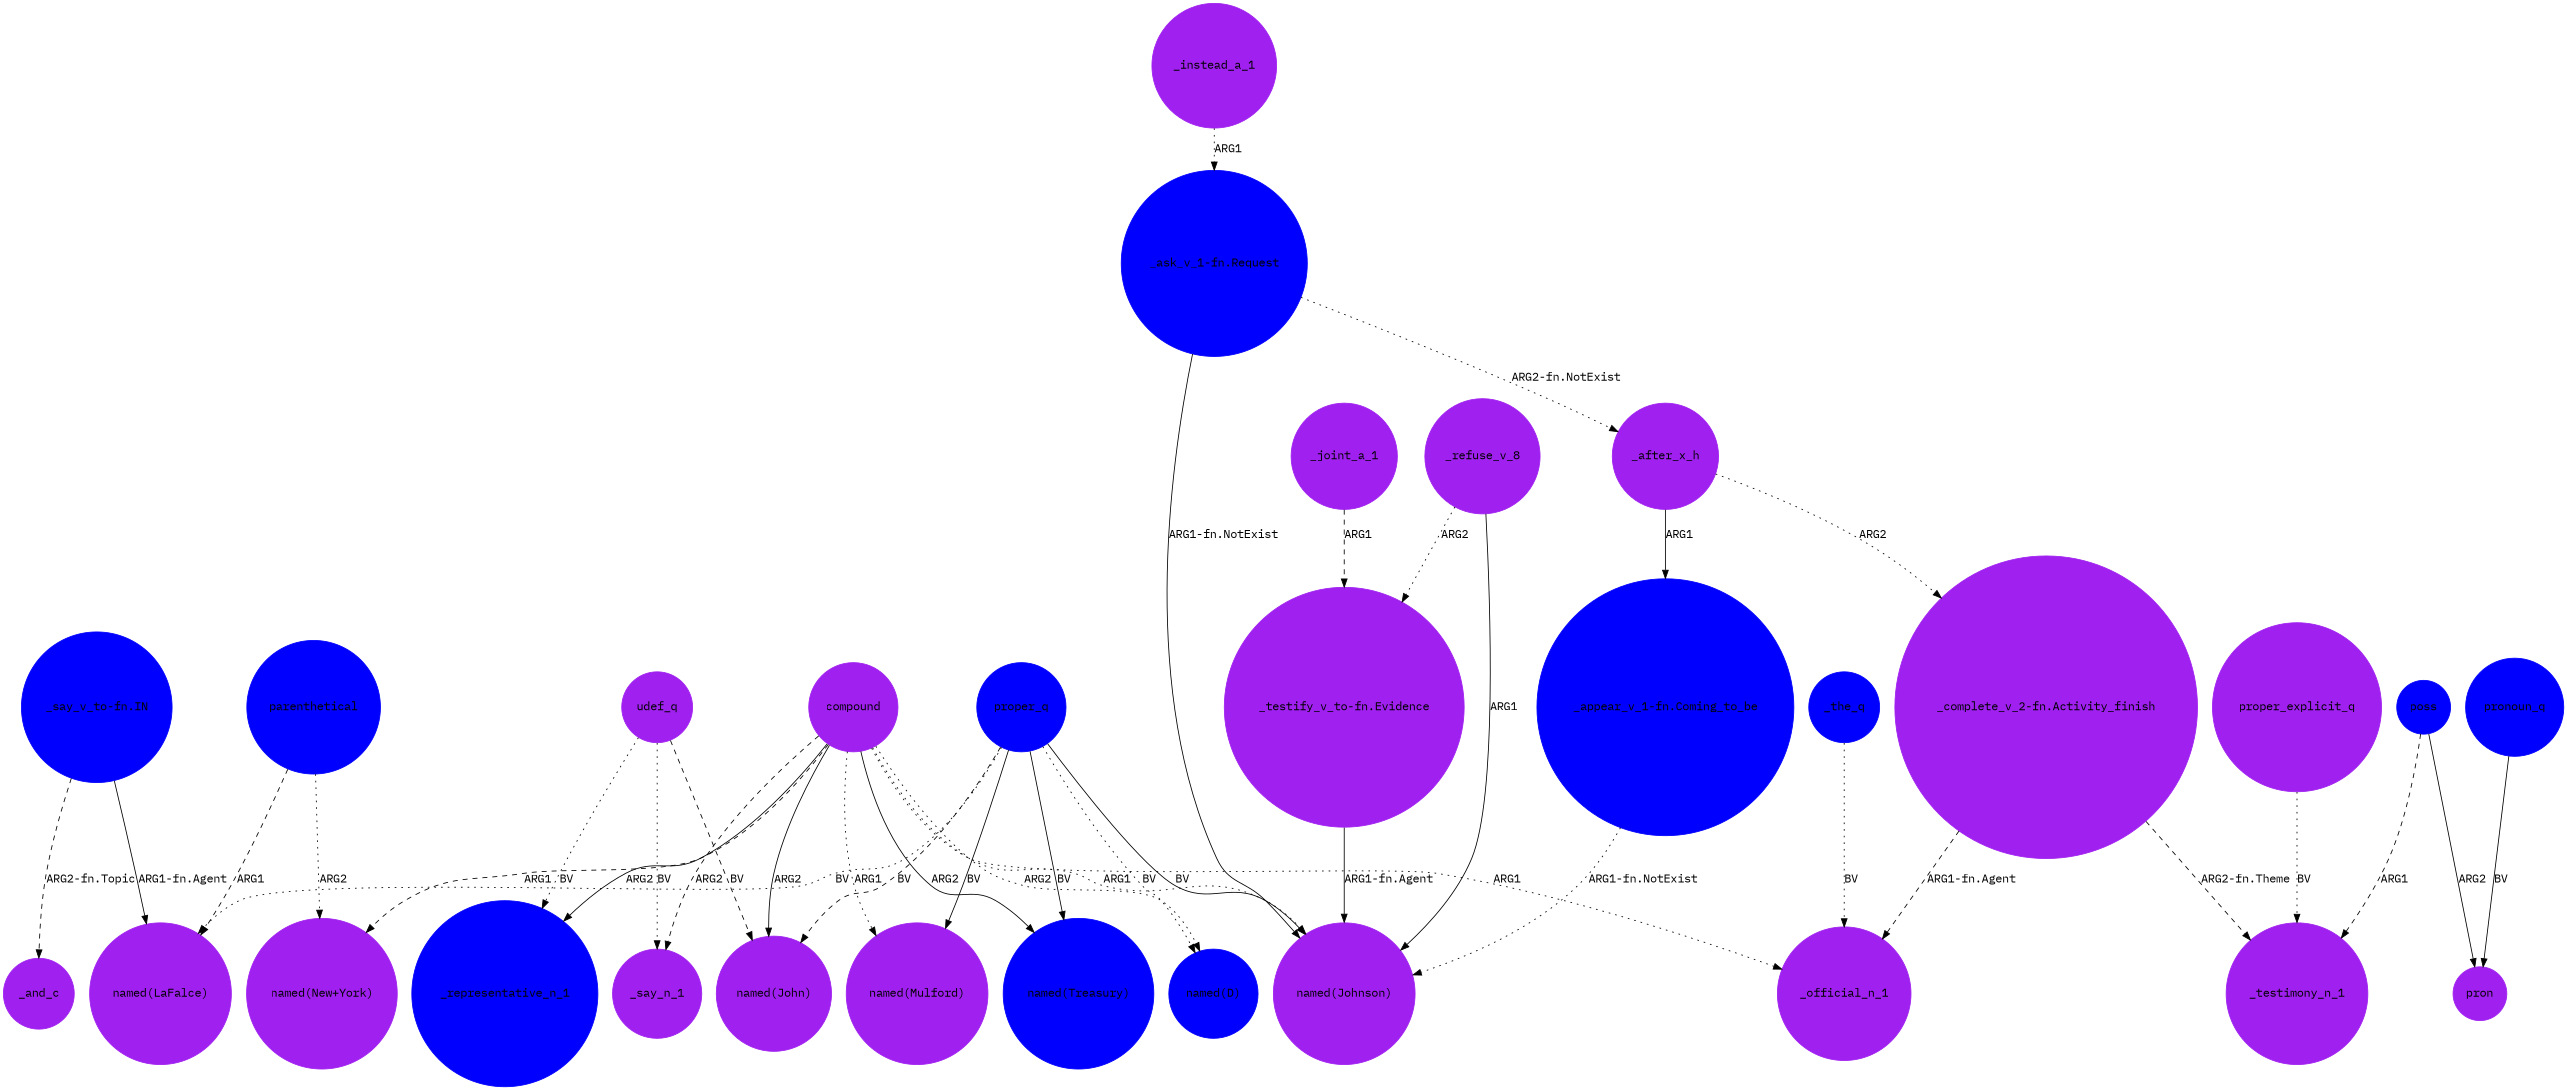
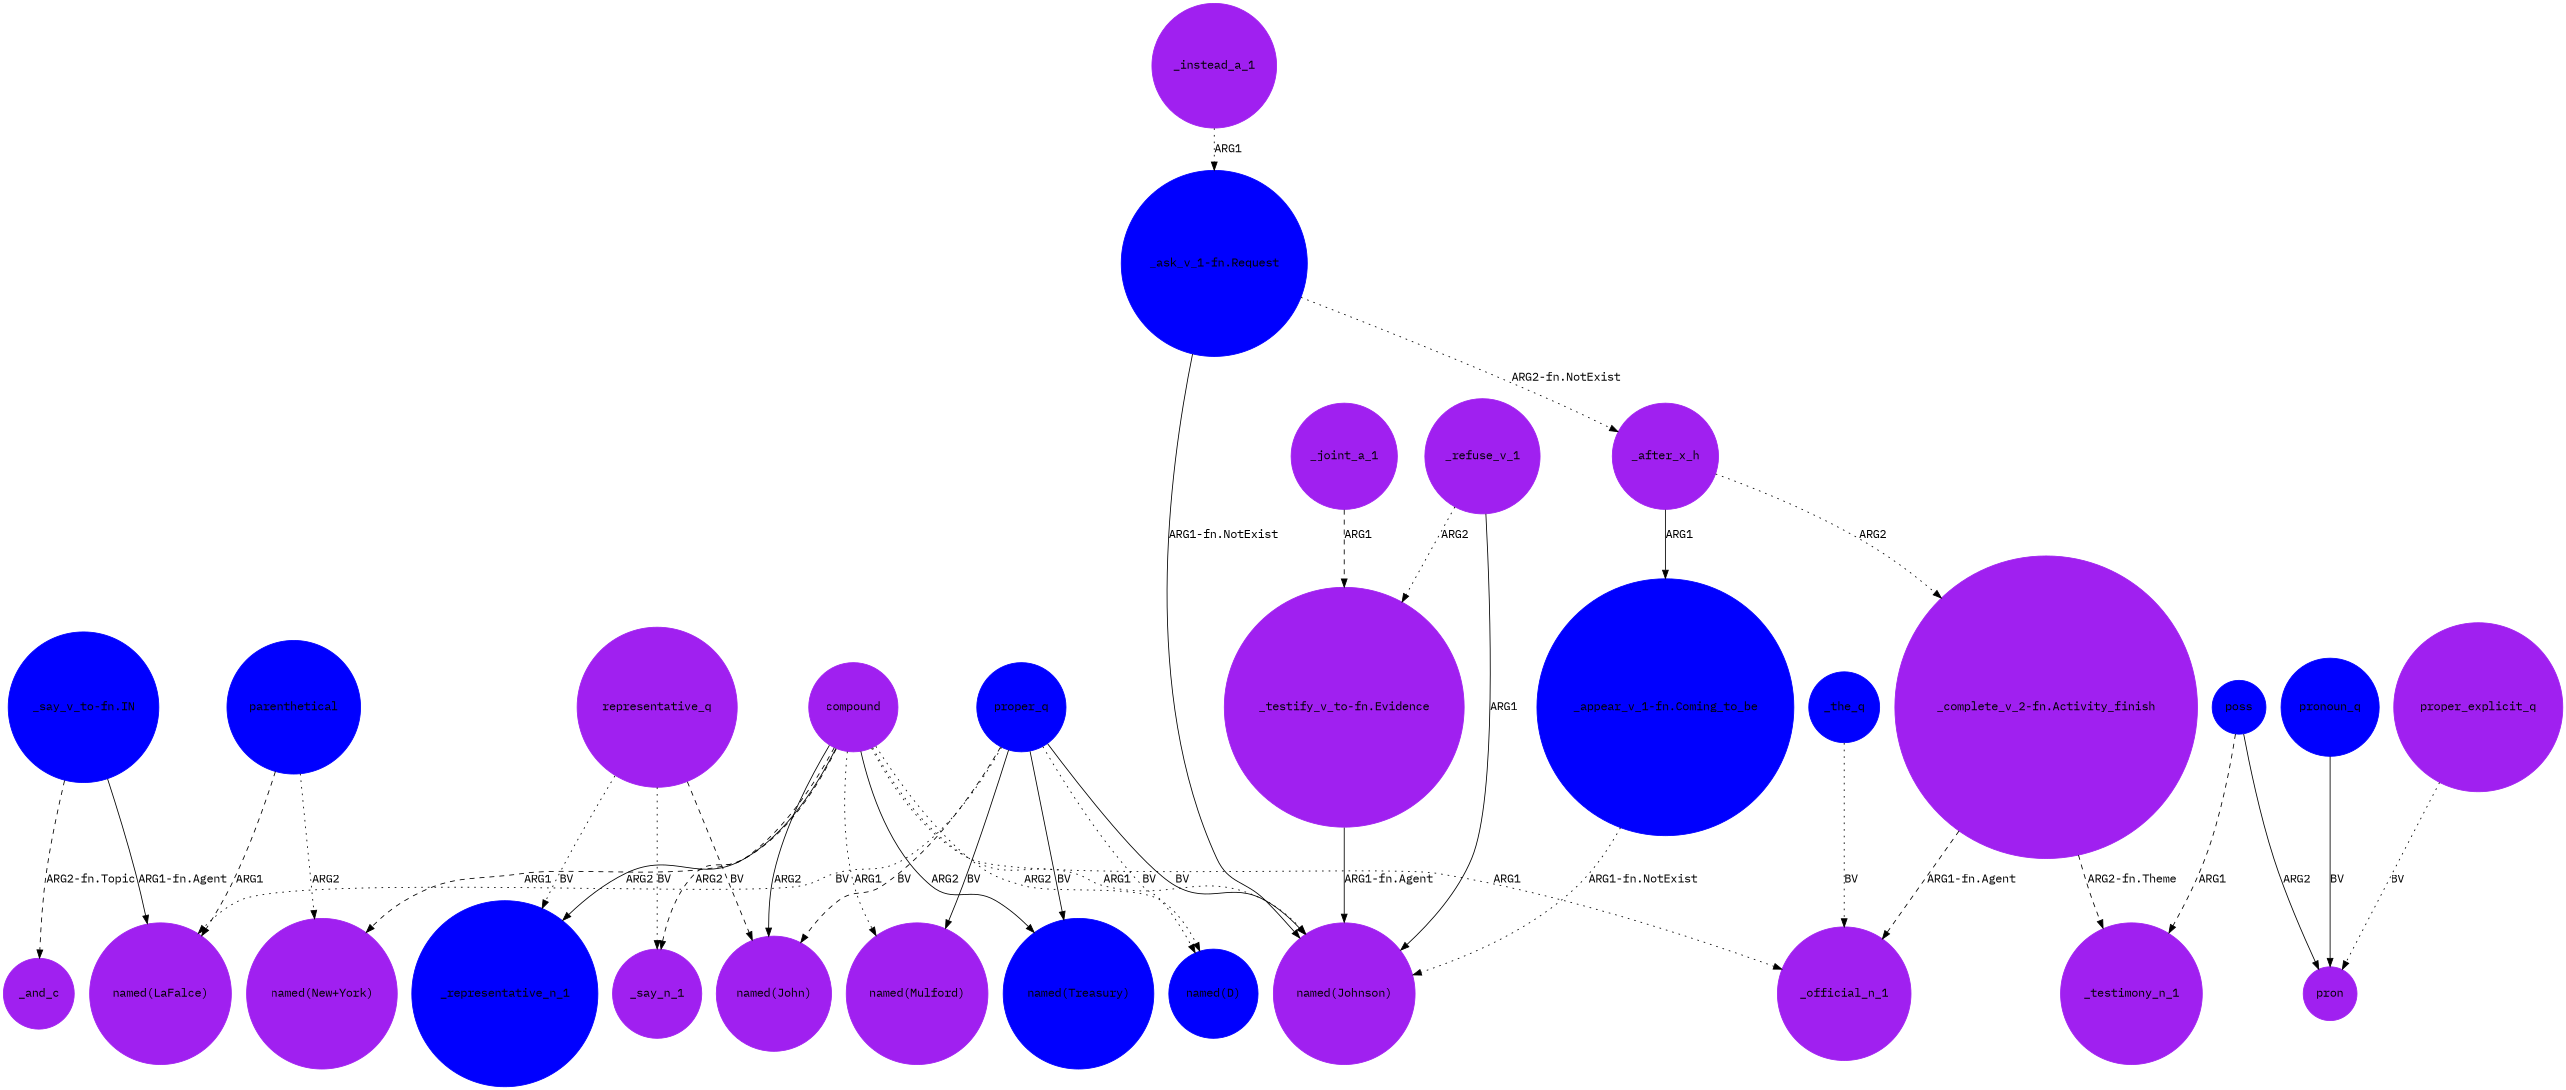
(1482, 456) -> (1482, 456)
(657, 707) -> (657, 707)
(2297, 853) -> (2393, 872)
